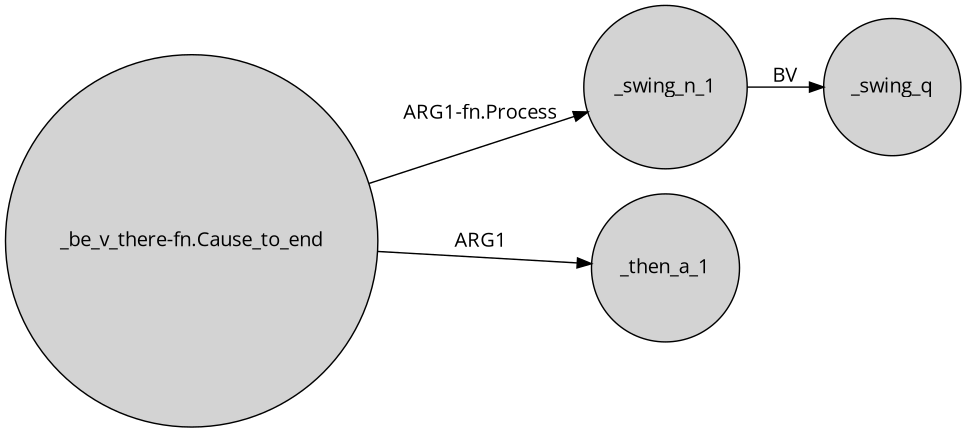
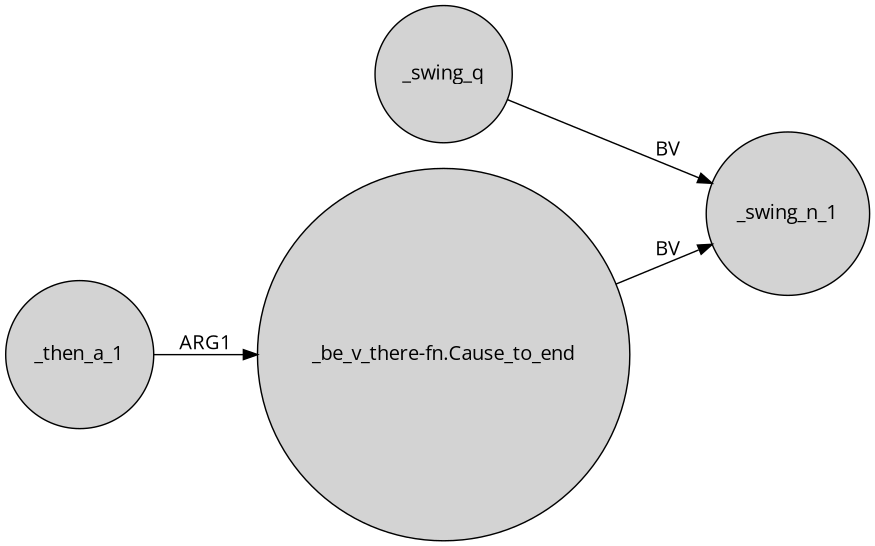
(778, 87) -> (603, 139)
(481, 113) -> (668, 250)
(477, 257) -> (199, 355)
